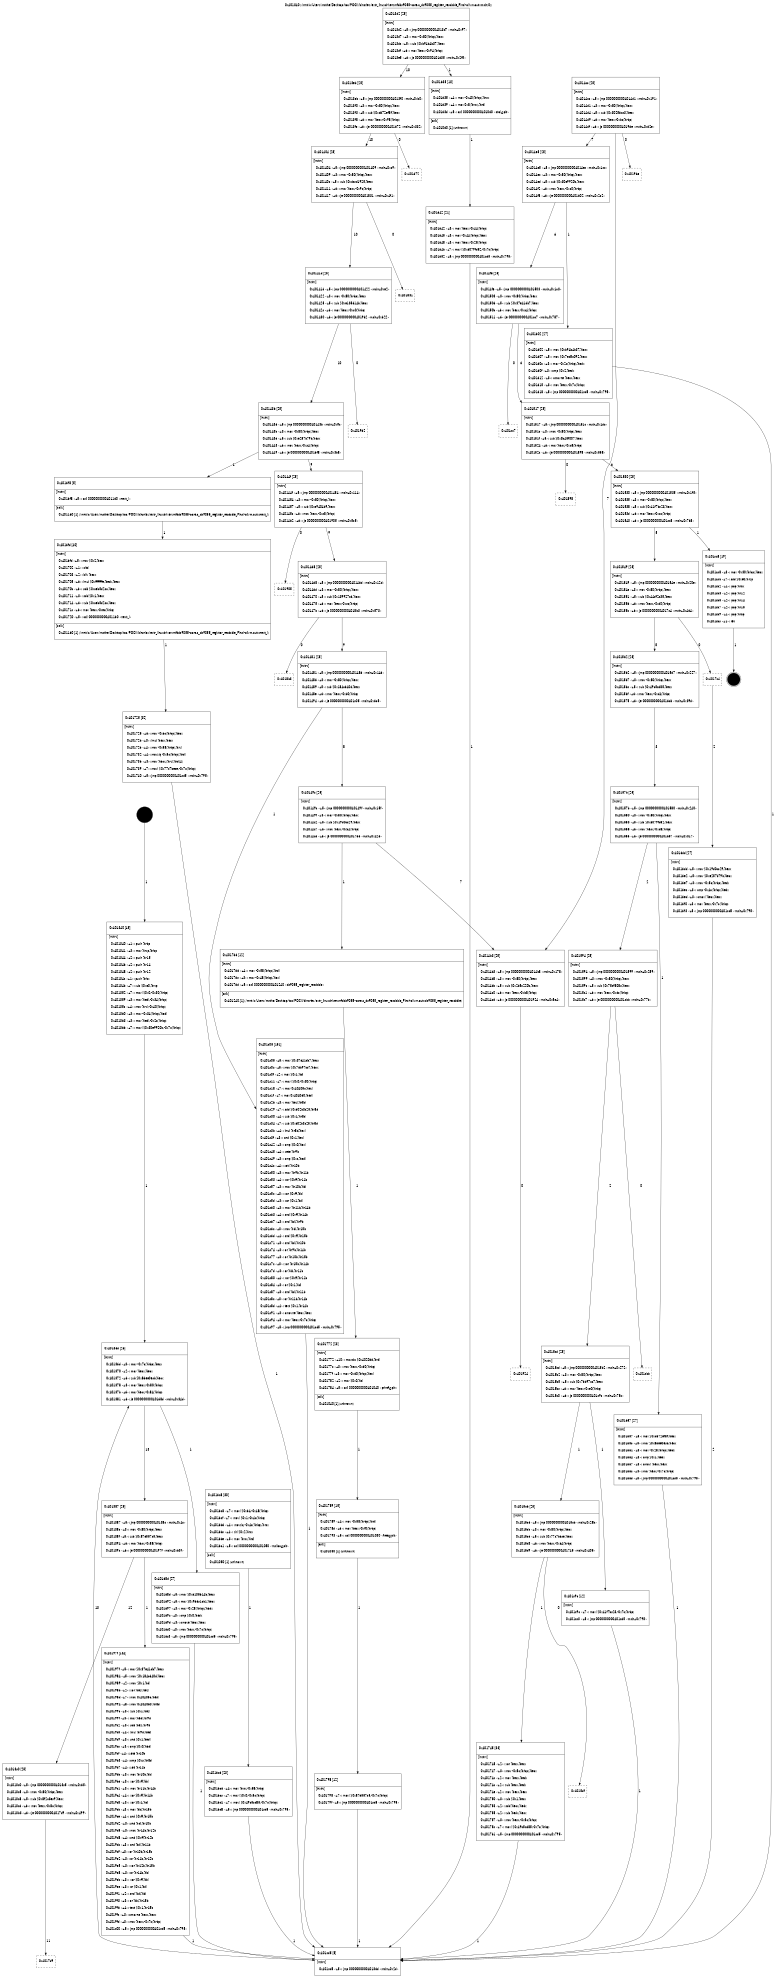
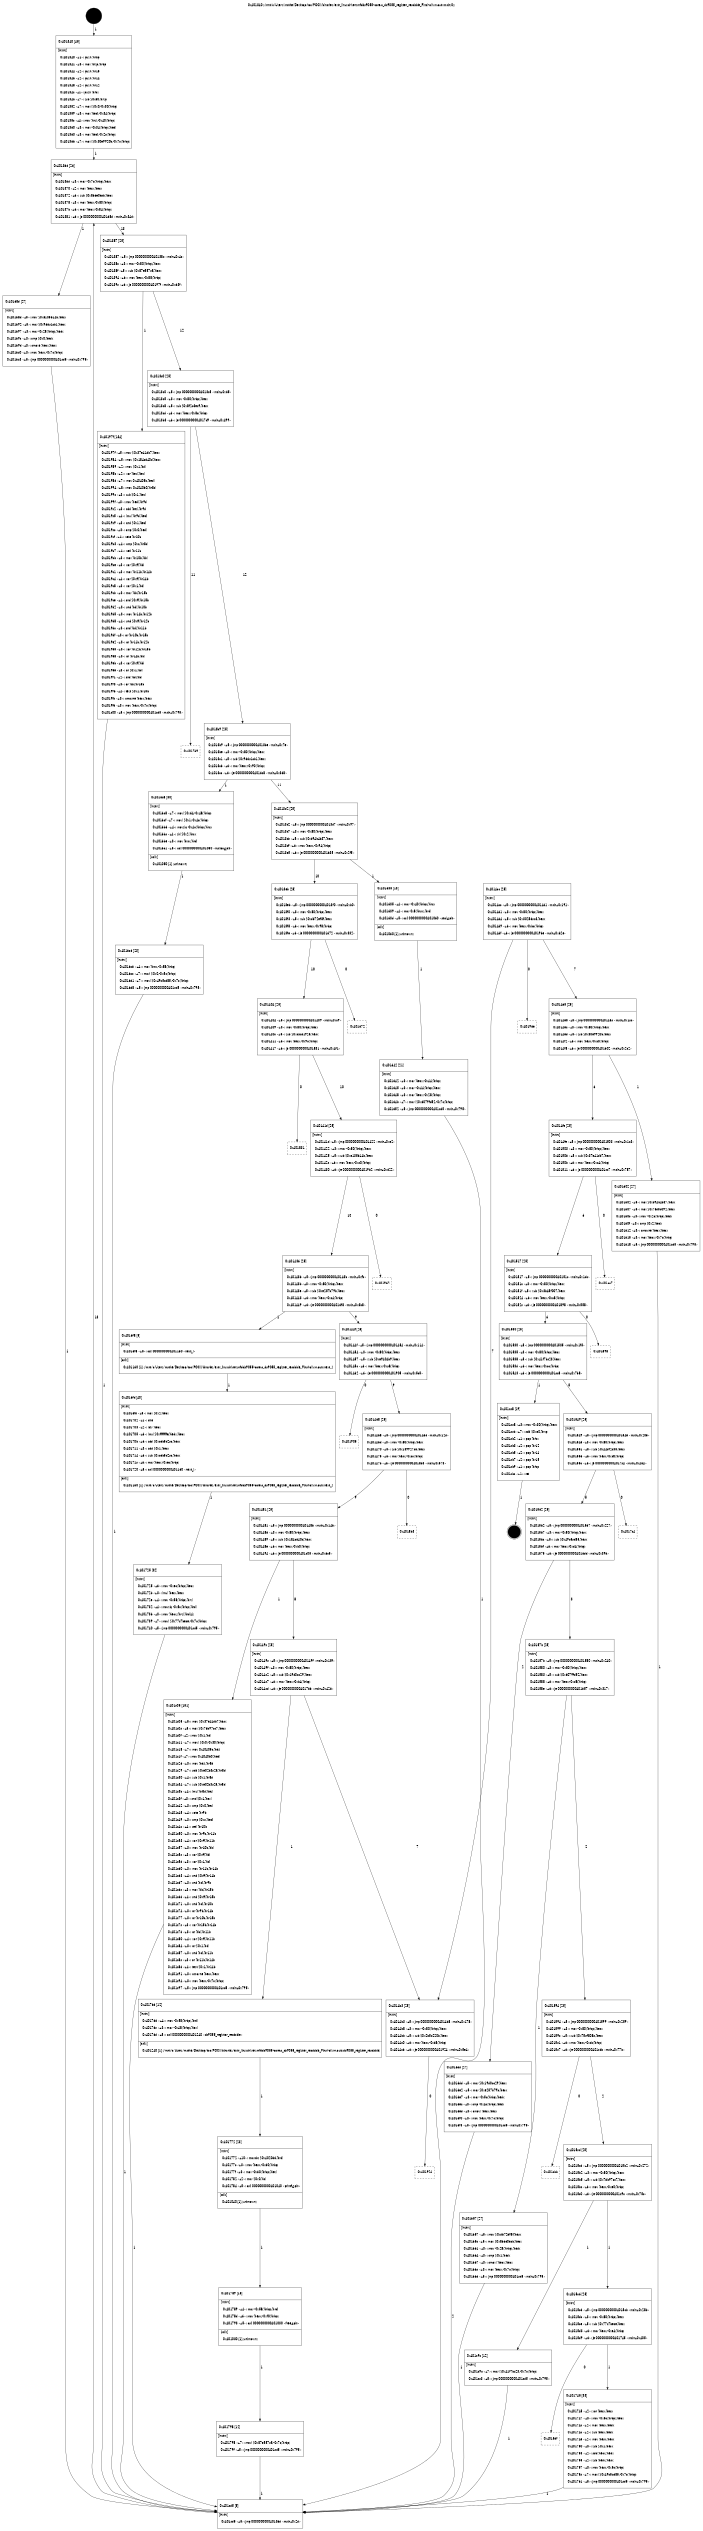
none -> (247, 752)
(712, 765) -> (507, 1806)
